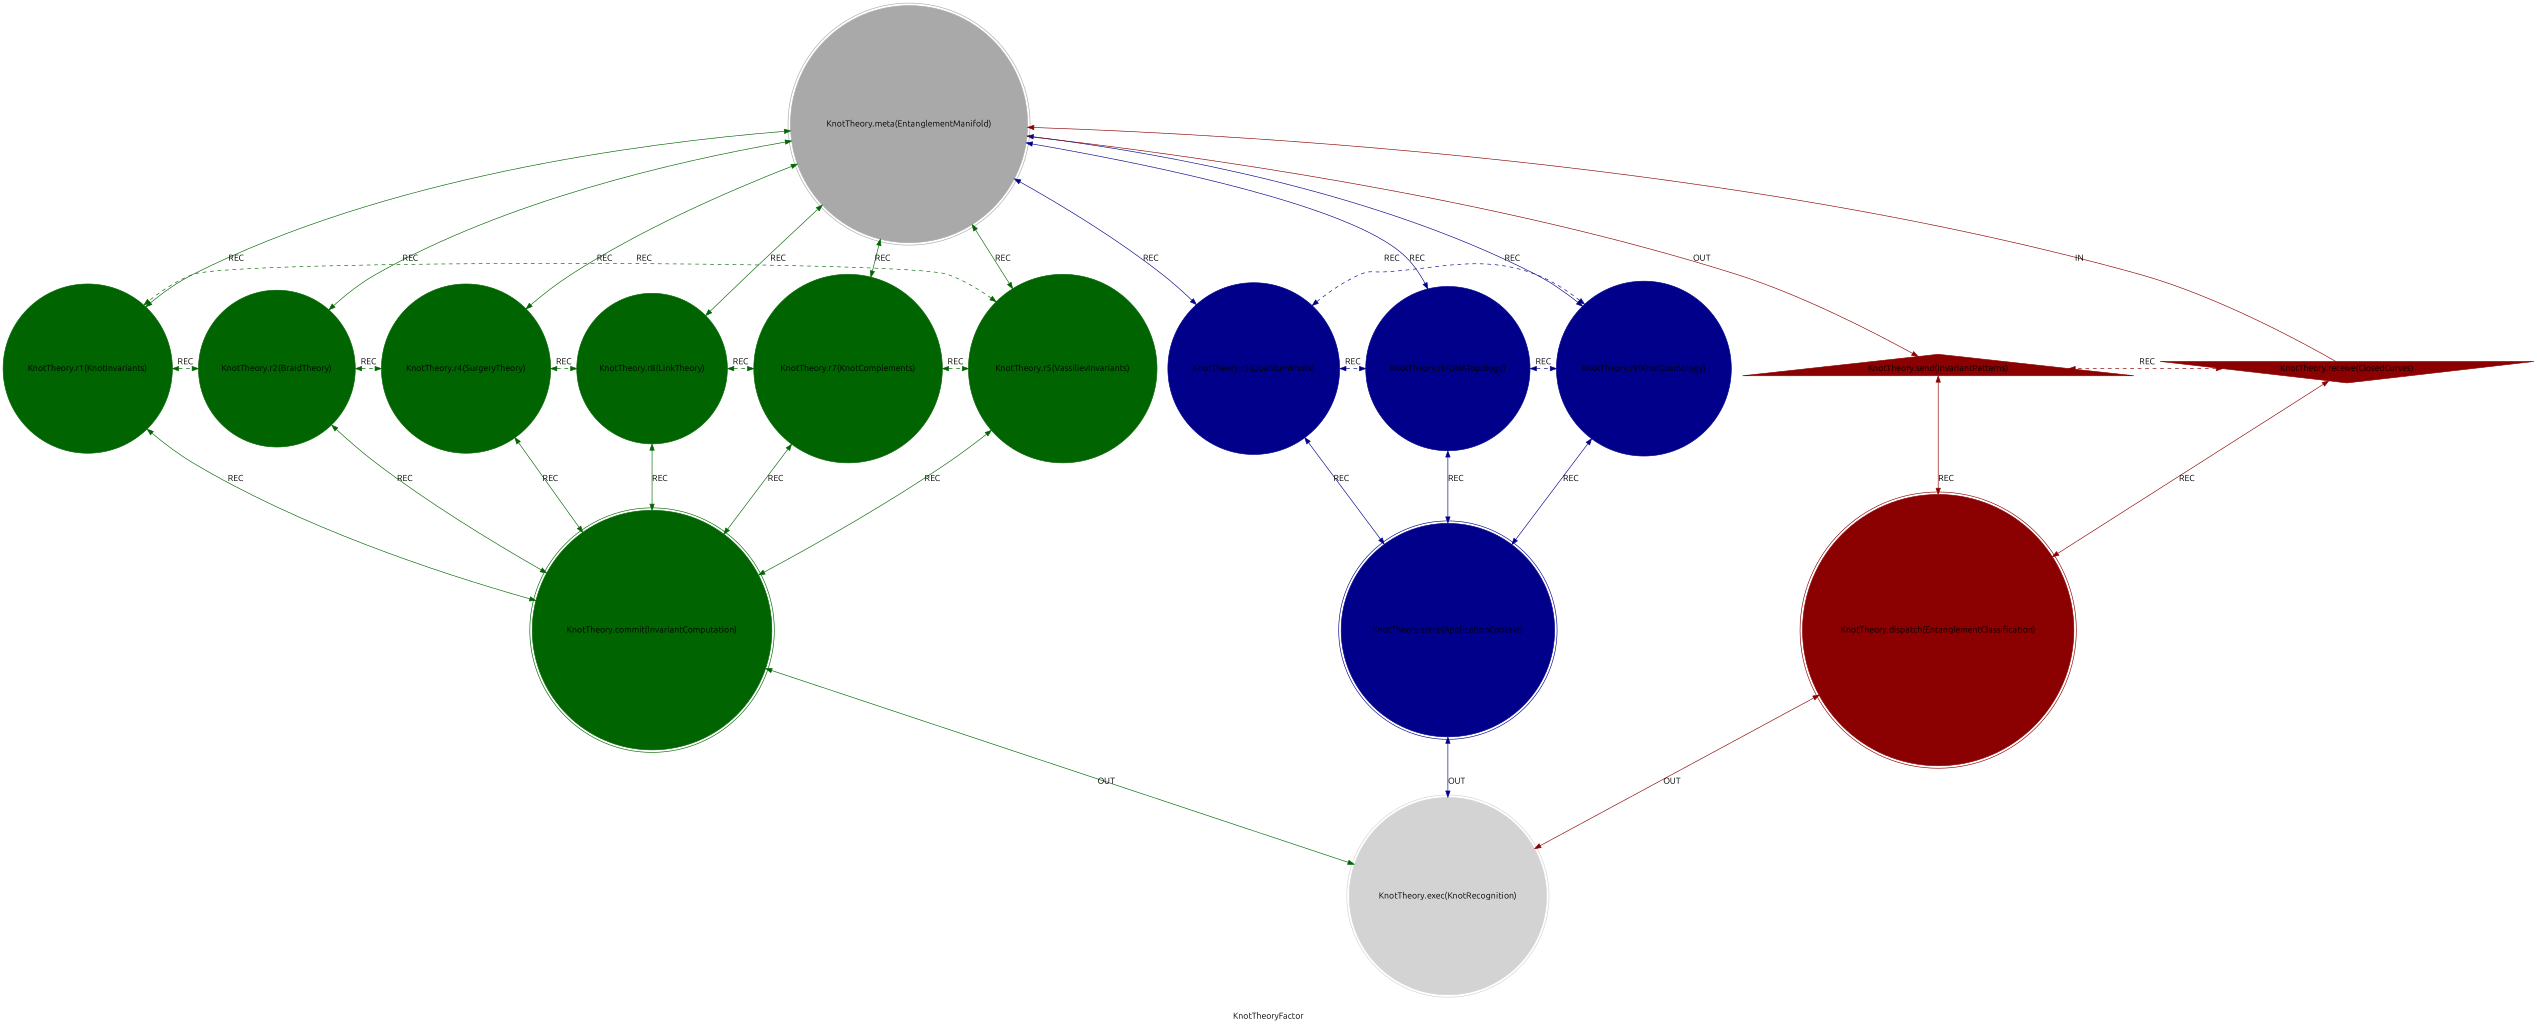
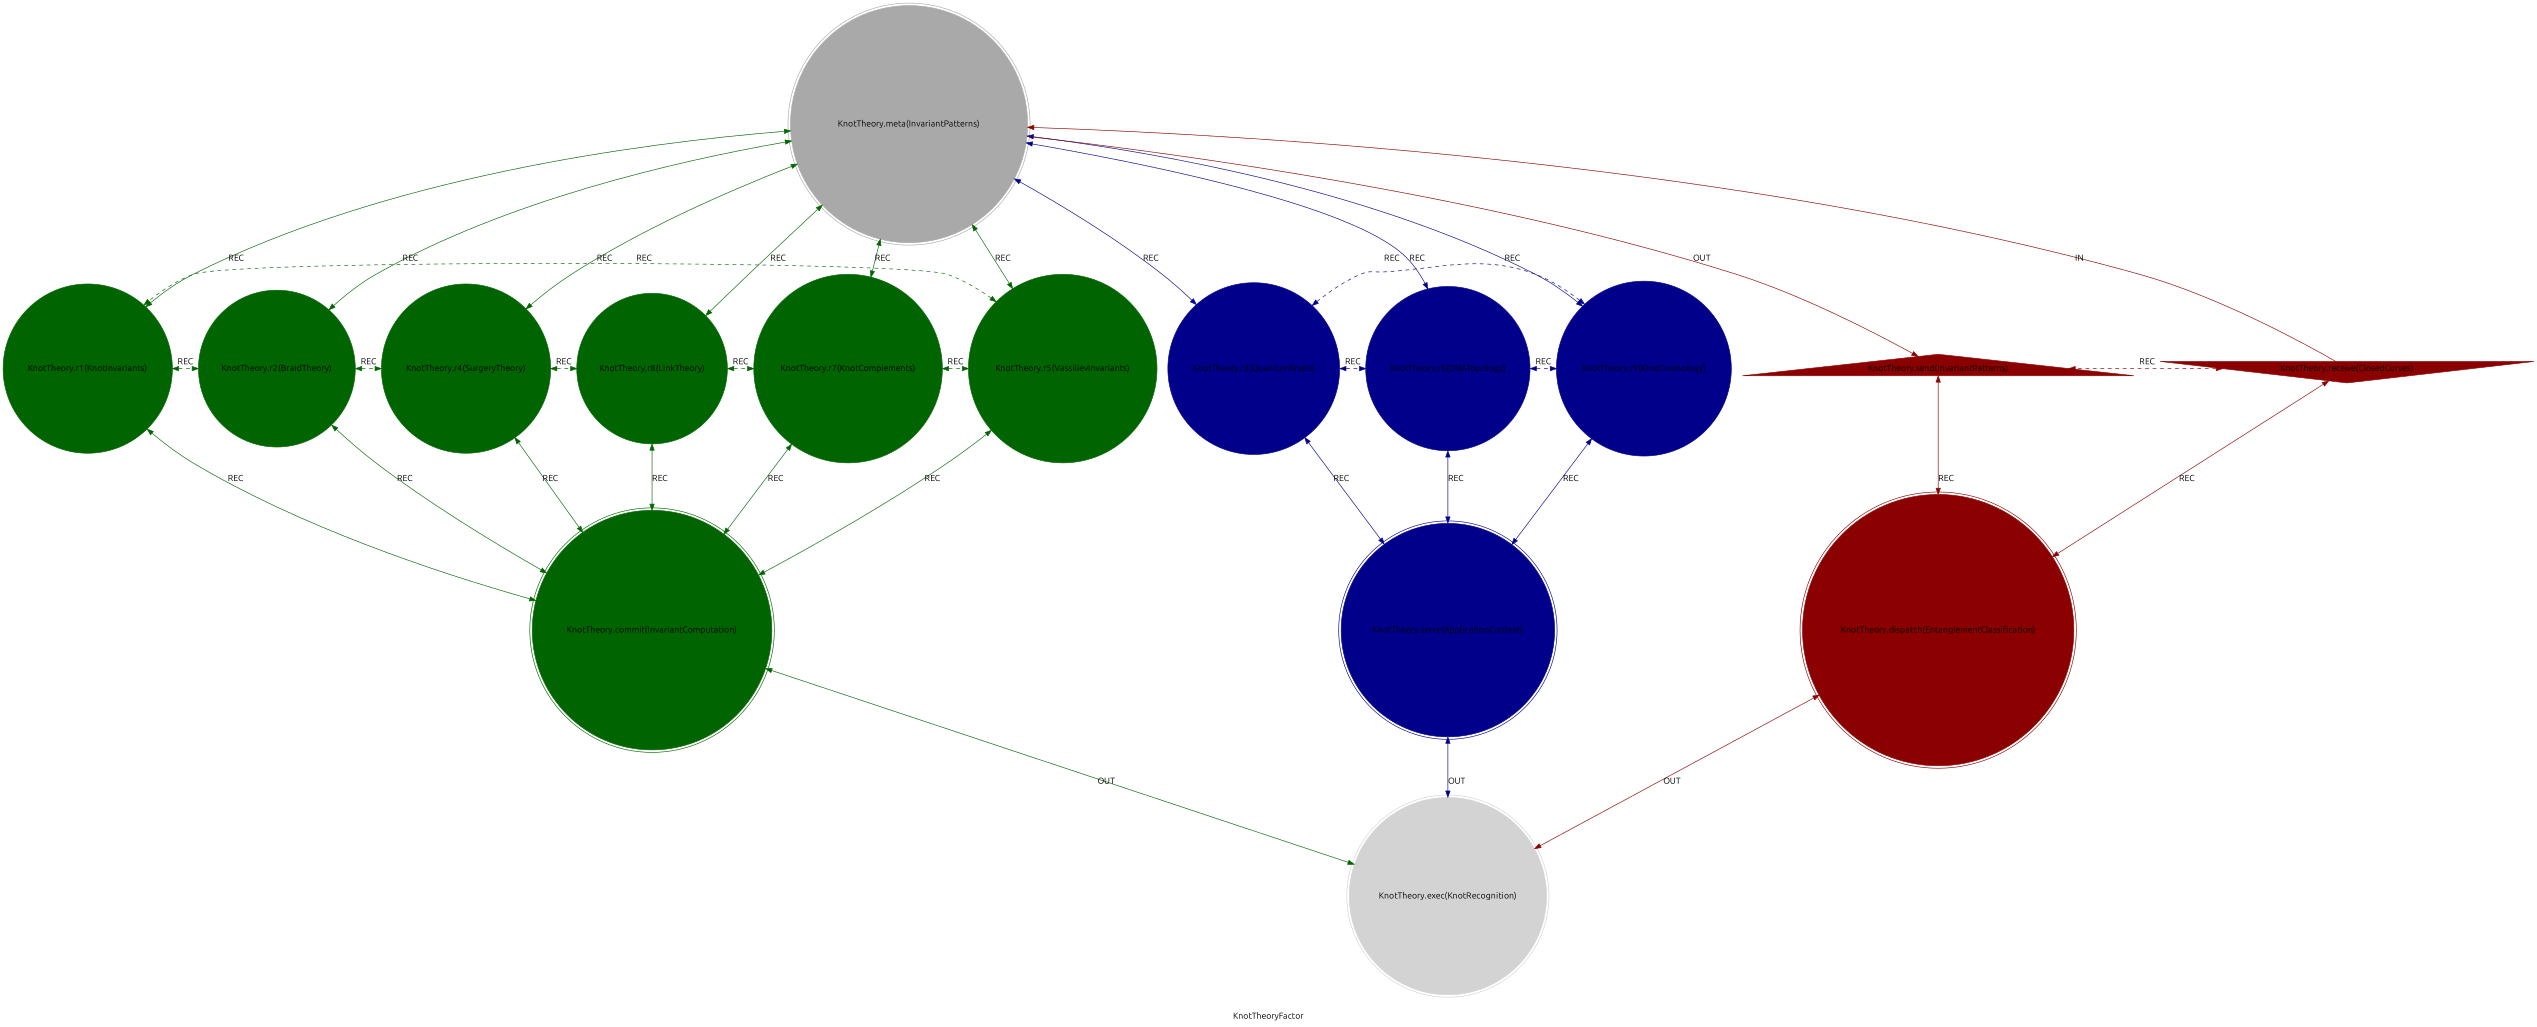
(909, 124) -> (909, 124)
